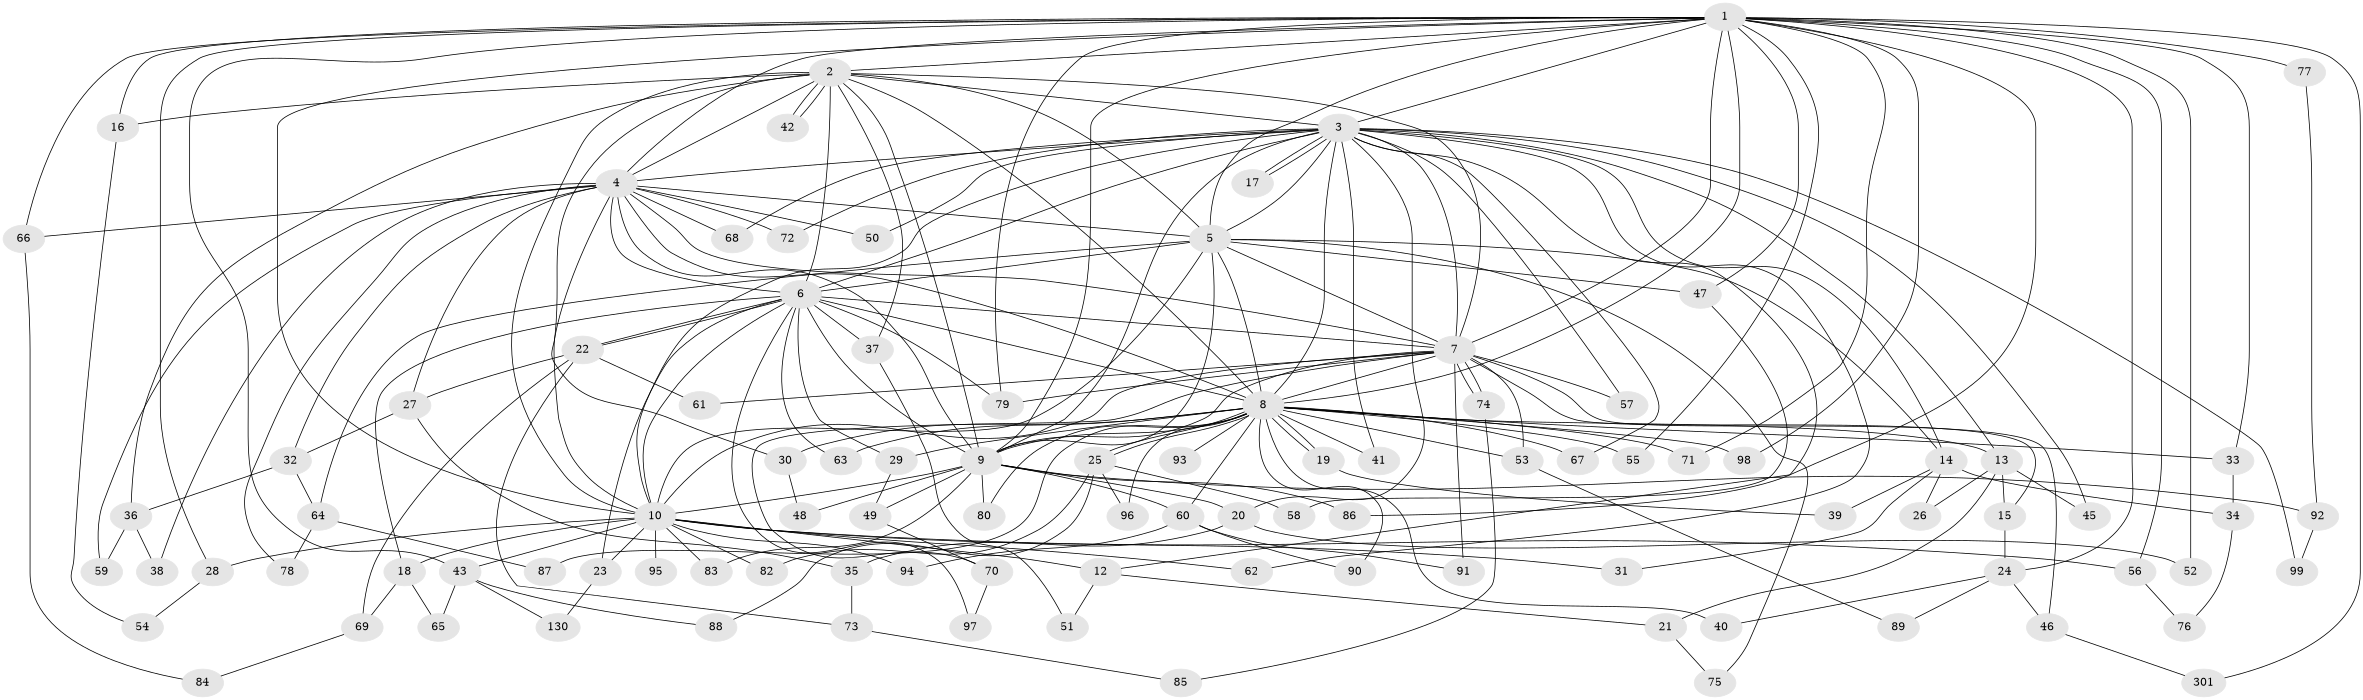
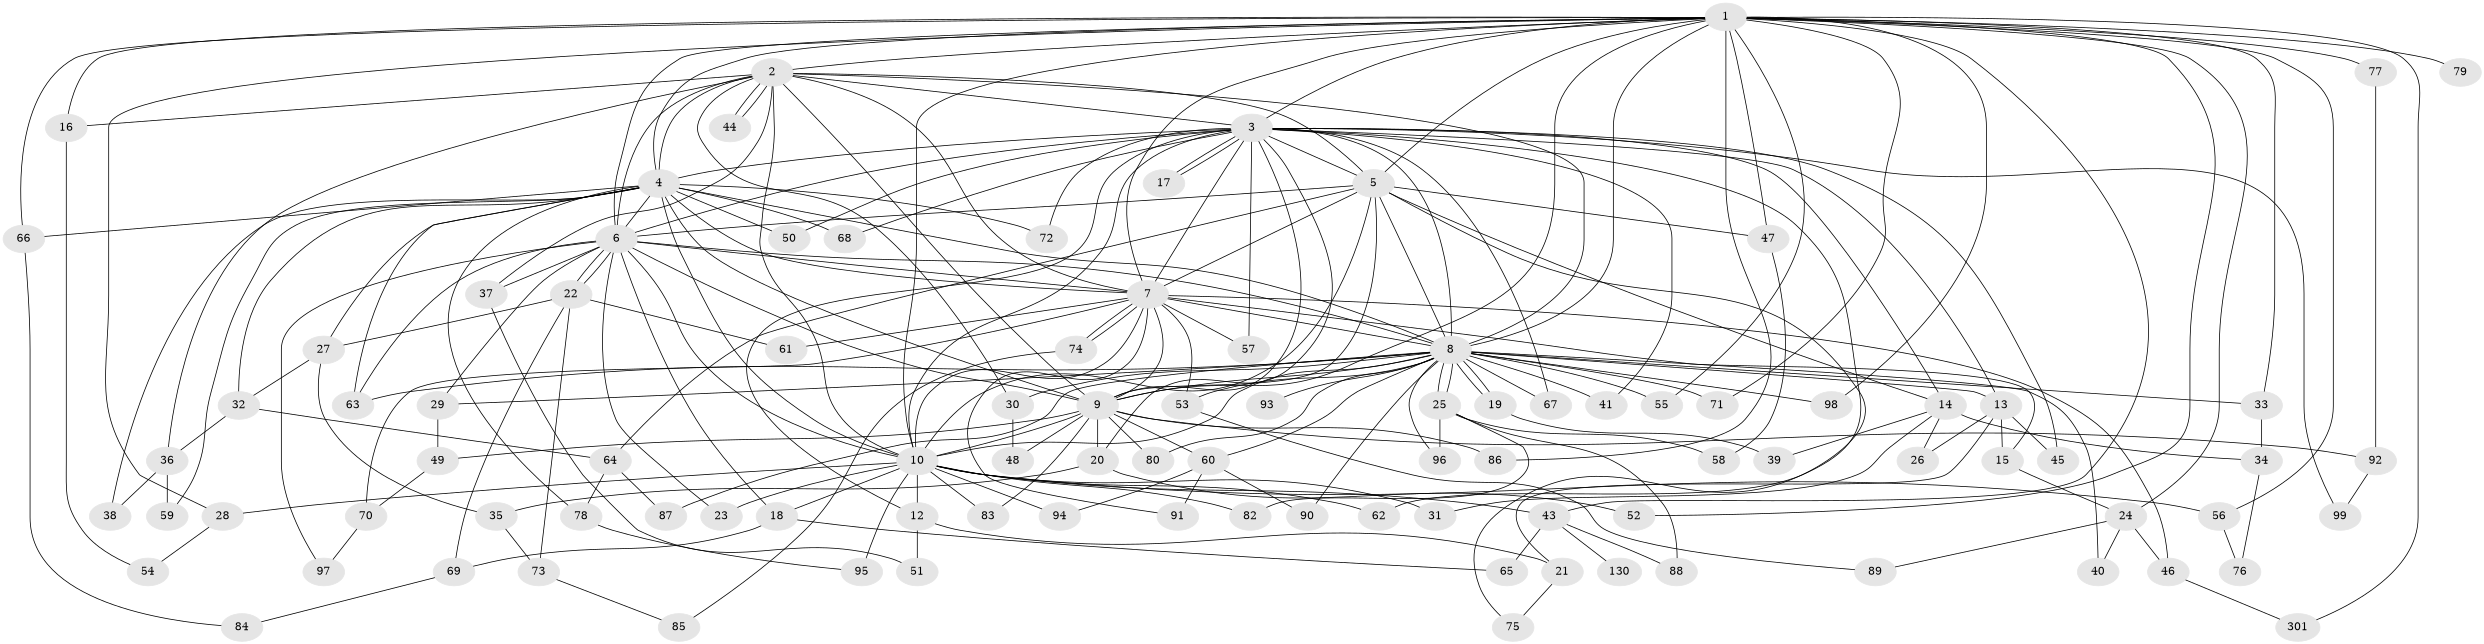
(788, 128) -> (730, 128)
(886, 209) -> (406, 253)
(913, 343) -> (1098, 30)
(1228, 375) -> none
none -> (1179, 432)
none -> (743, 557)
(579, 600) -> none
